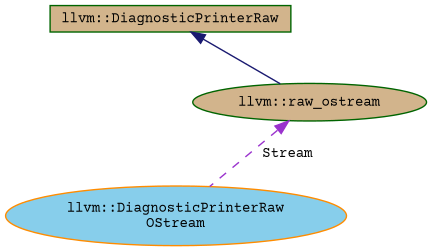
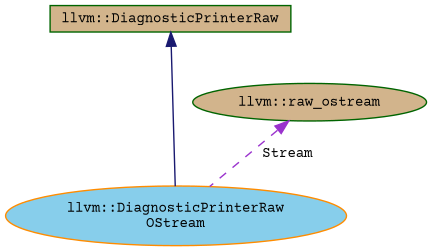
(242, 61) -> (173, 116)
